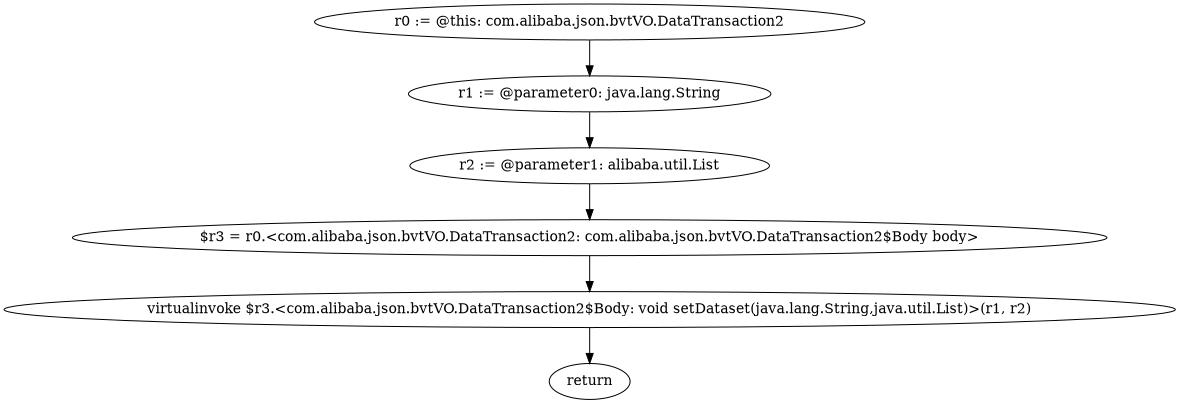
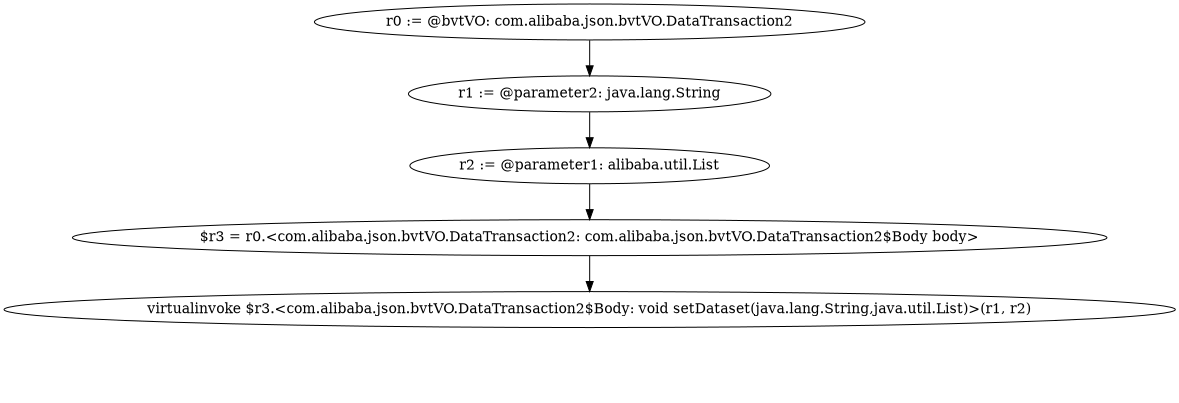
(590, 22) -> (590, 22)
(590, 94) -> (590, 94)
(590, 381) -> none
